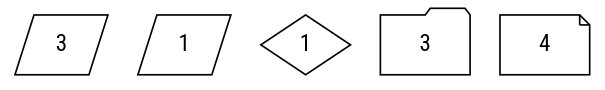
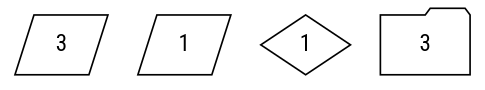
(545, 45) -> none
